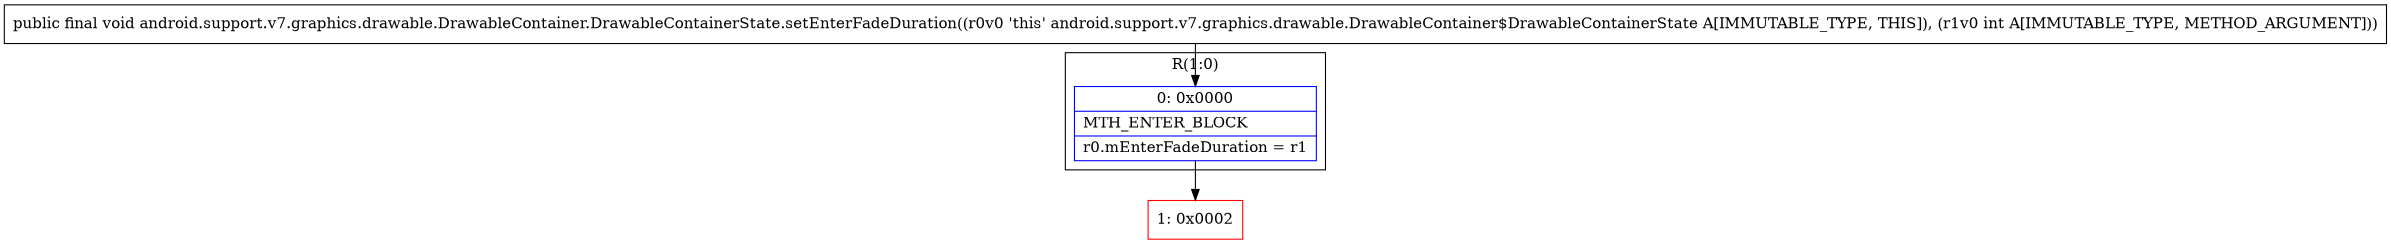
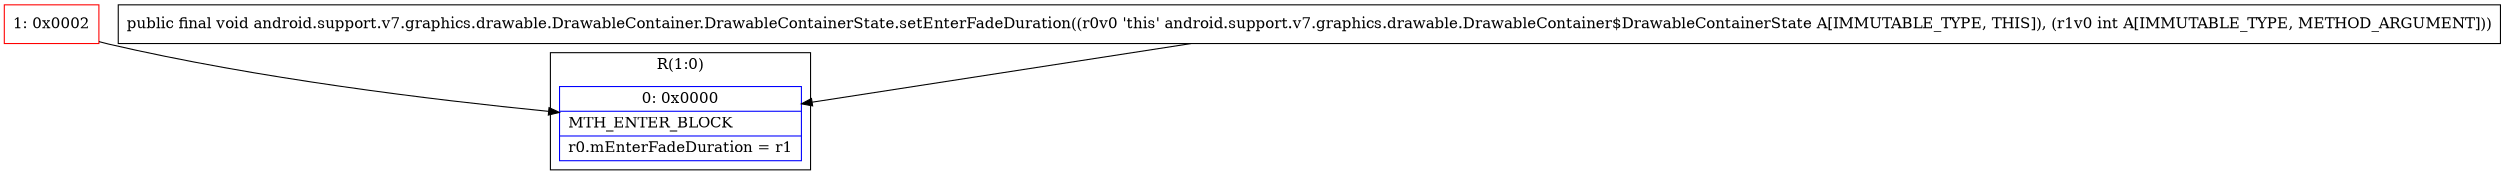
(1195, 177) -> (323, 84)
